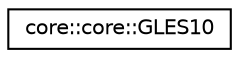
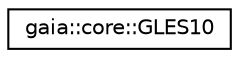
(120, 29) -> (120, 29)
